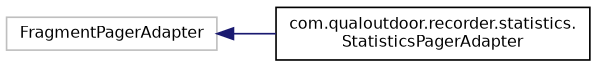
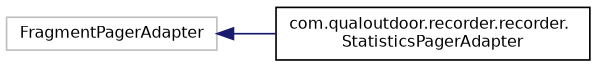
(433, 34) -> (433, 34)
